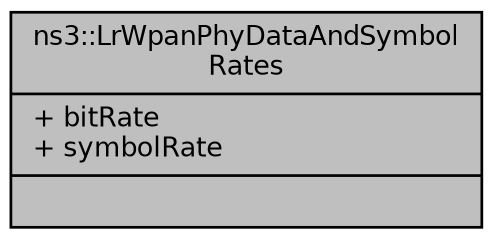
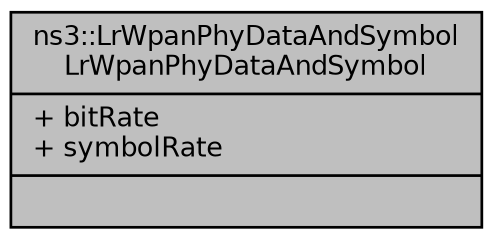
(246, 67) -> (246, 67)
